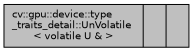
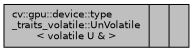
(72, 25) -> (77, 25)
